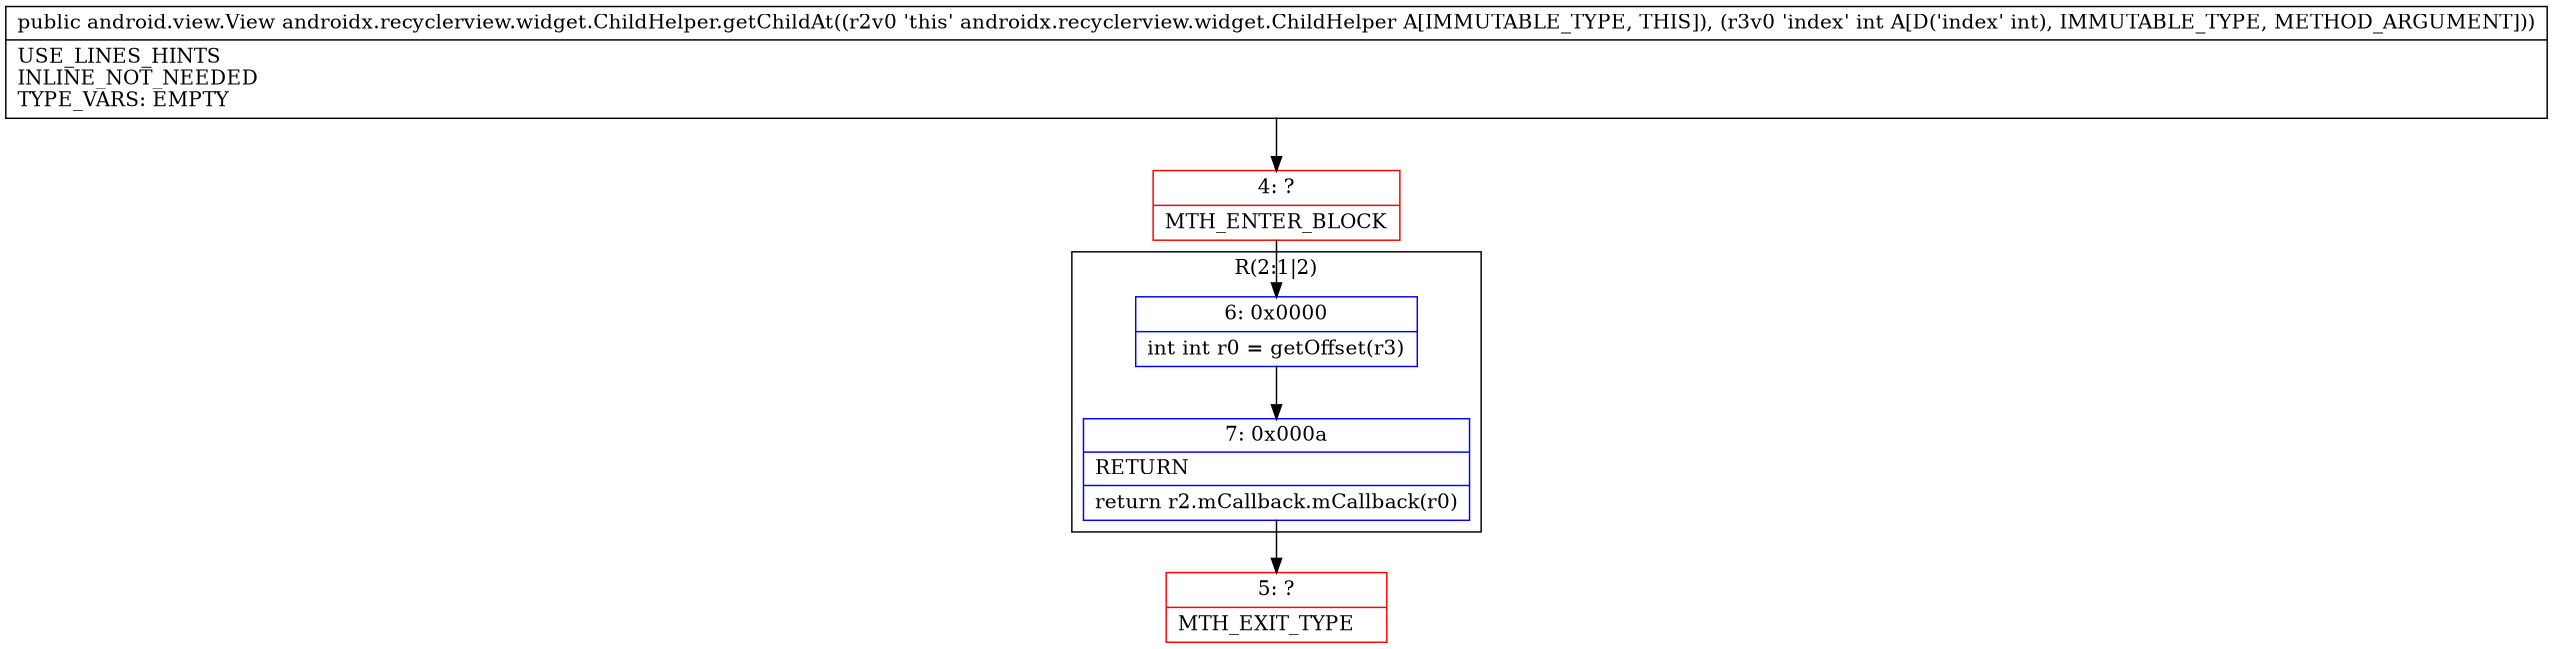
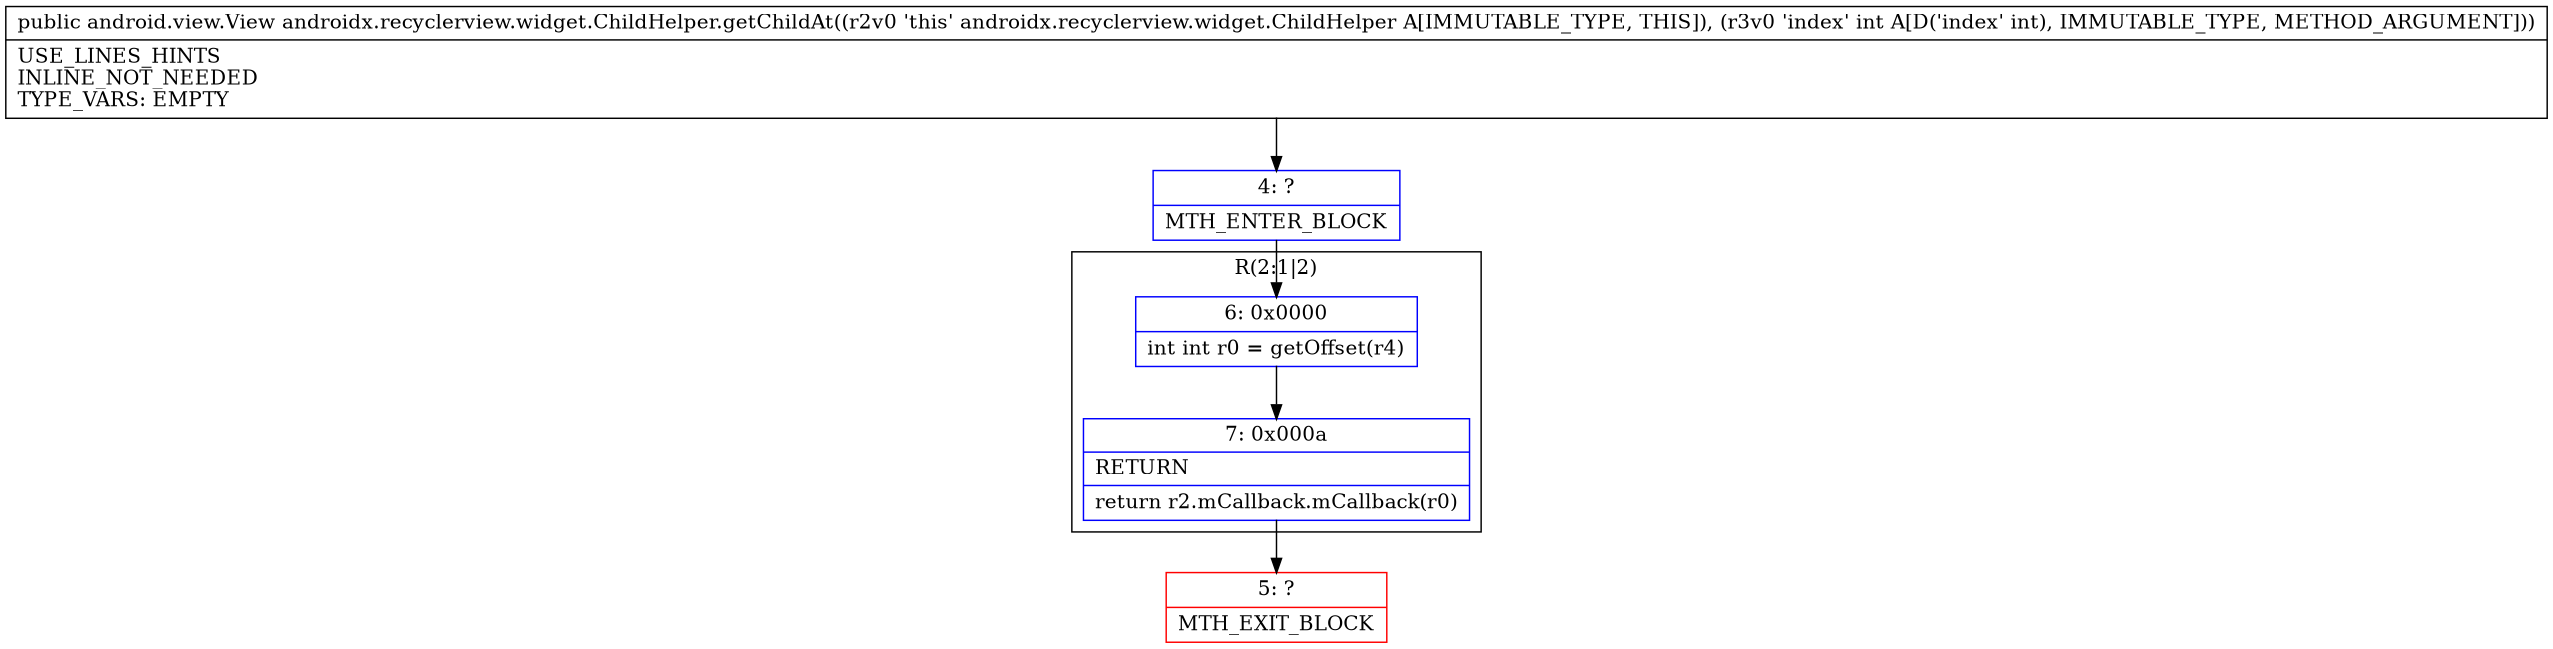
(1276, 205) -> (1276, 205)
(1276, 348) -> (1276, 348)
(1266, 624) -> (1276, 624)
